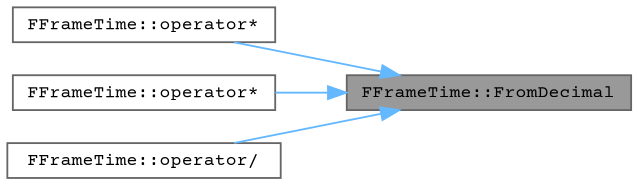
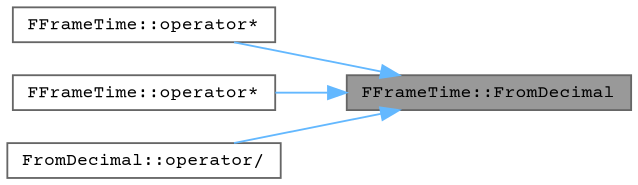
(144, 161) -> (144, 161)
